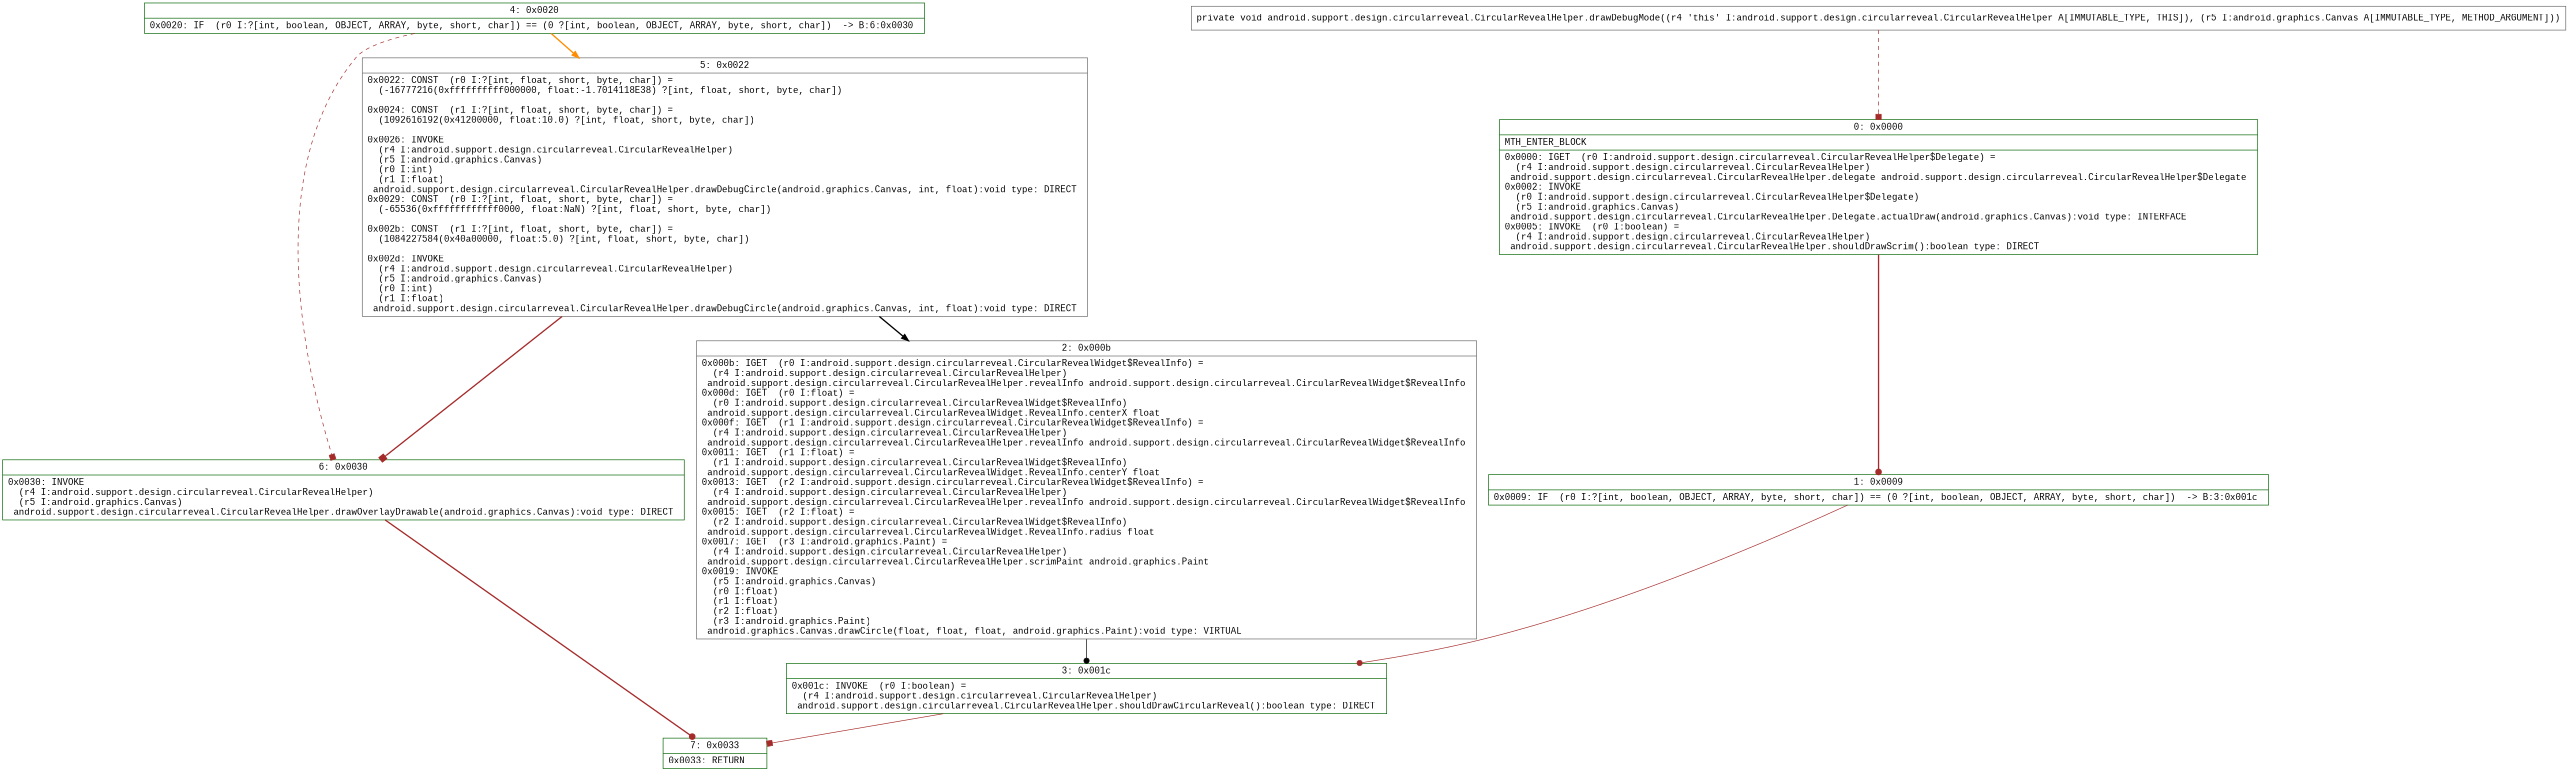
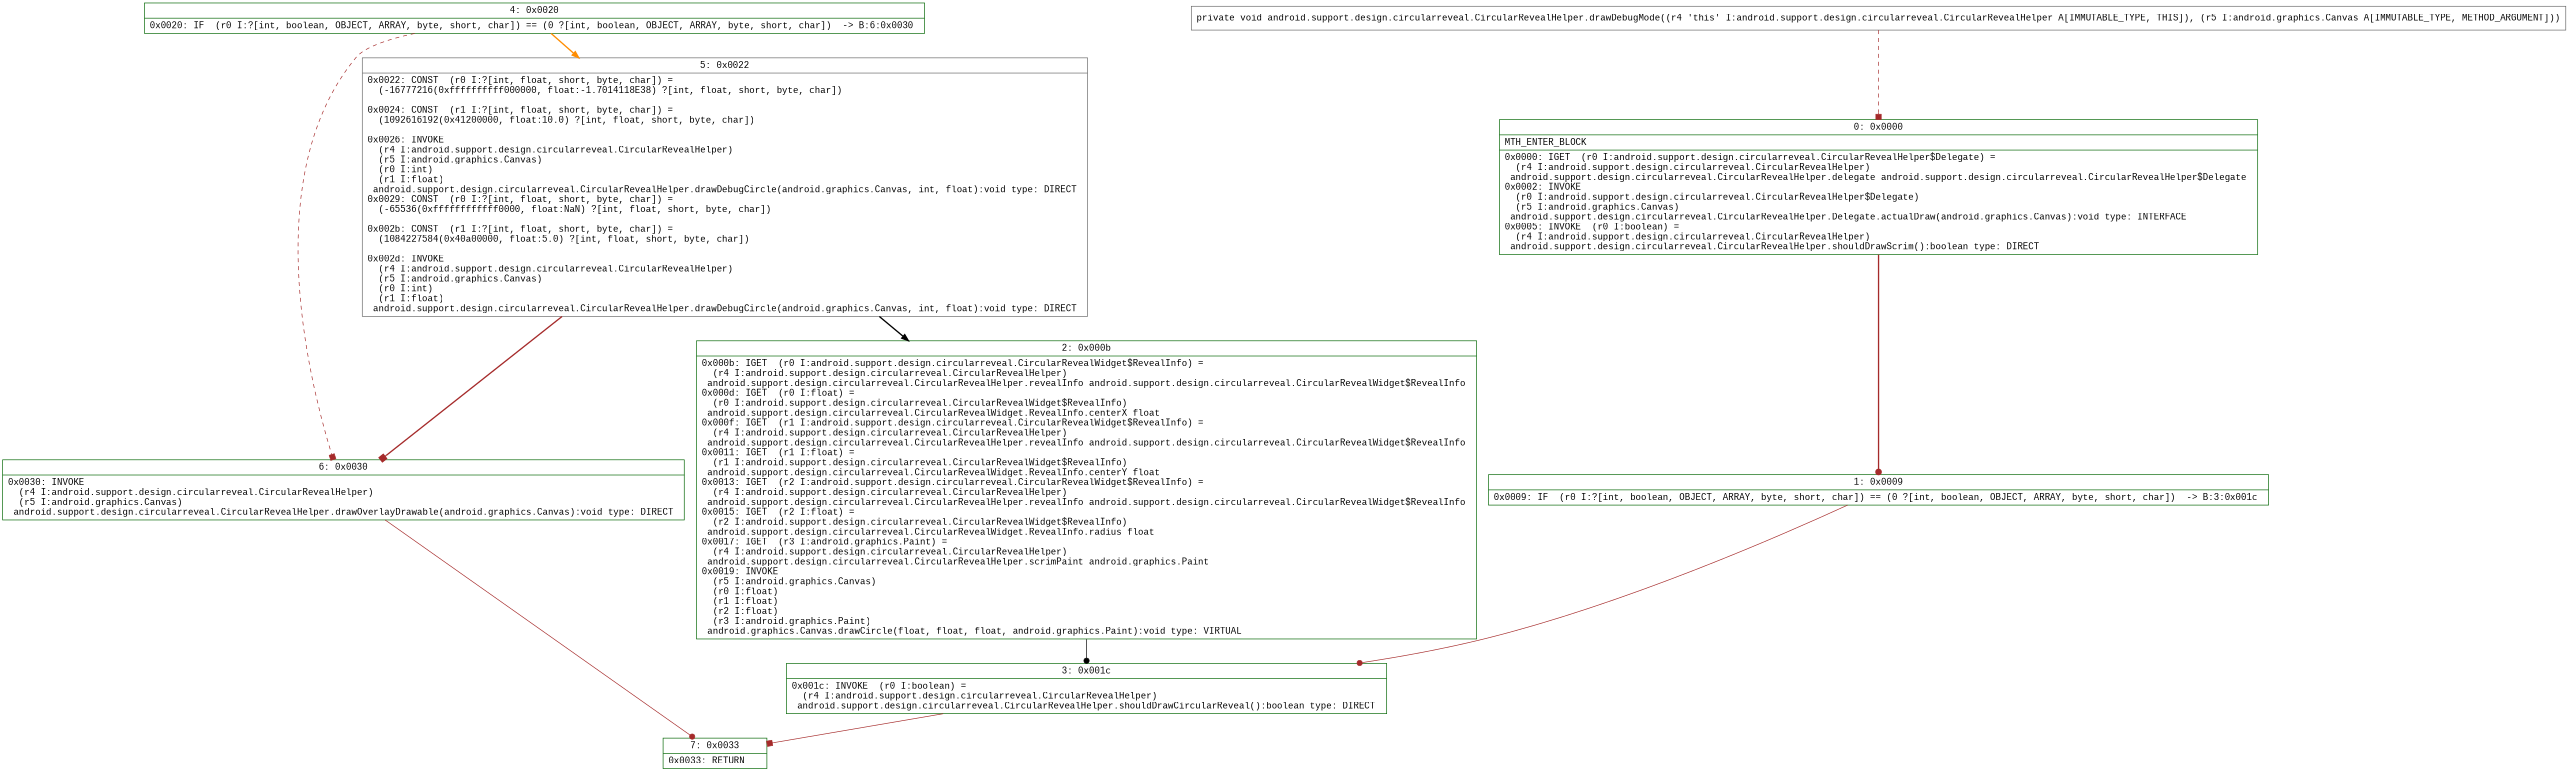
(1087, 490) -> (1087, 490)
(538, 628) -> (538, 628)
